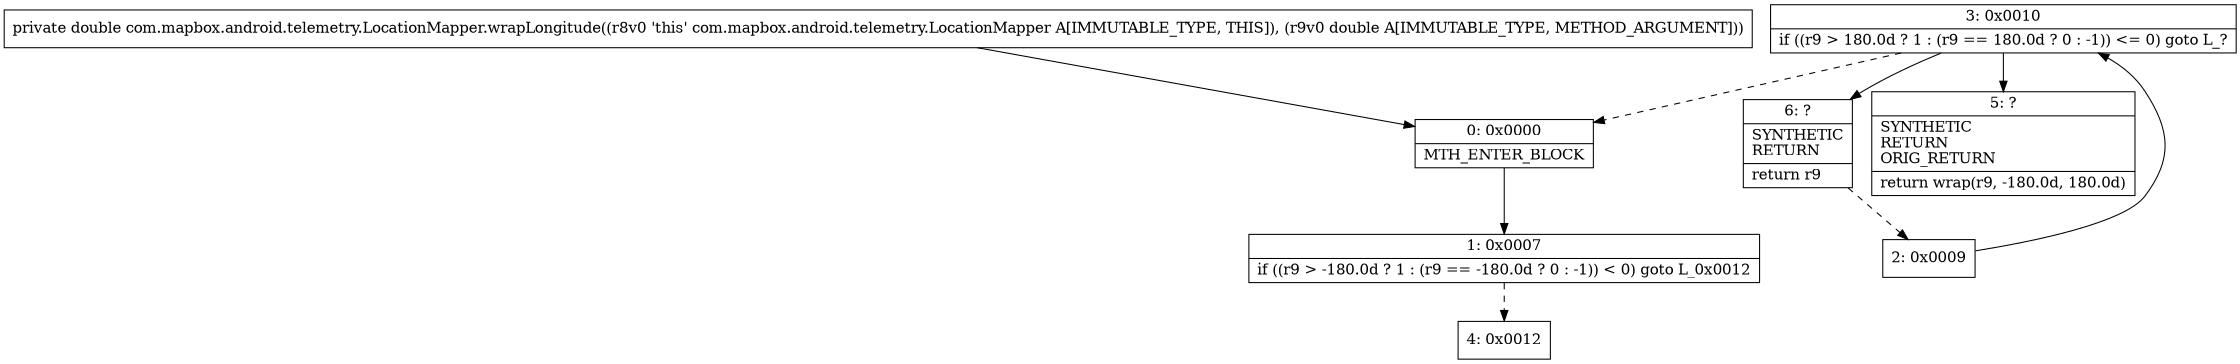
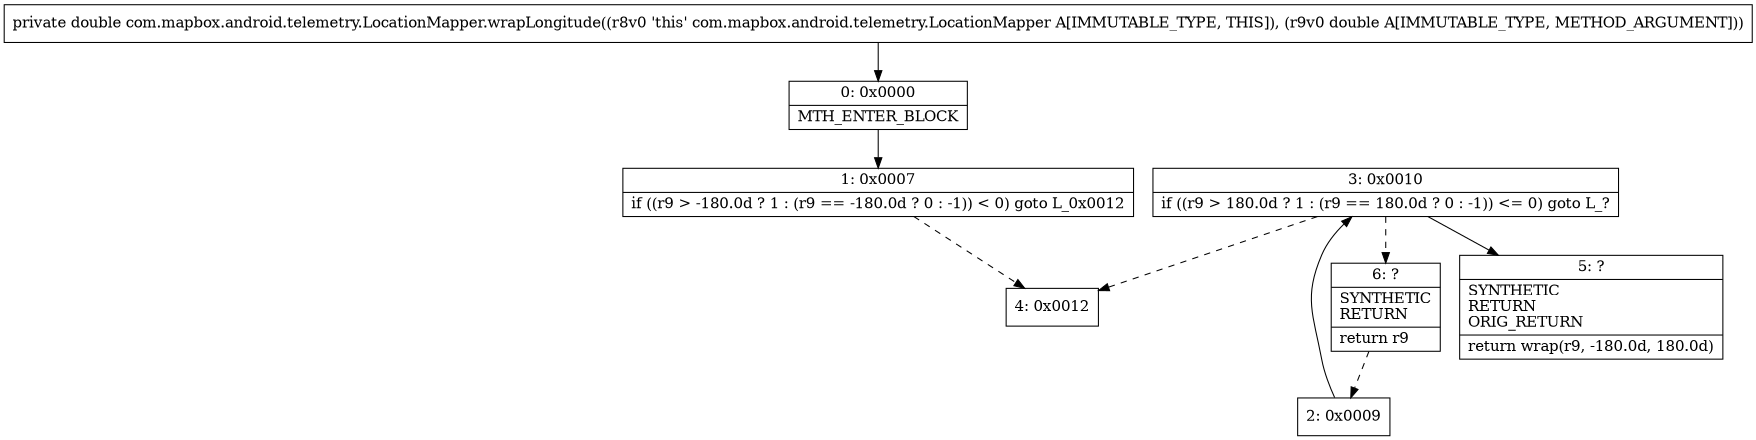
(1899, 72) -> (1386, 235)
(1753, 87) -> (1213, 252)
